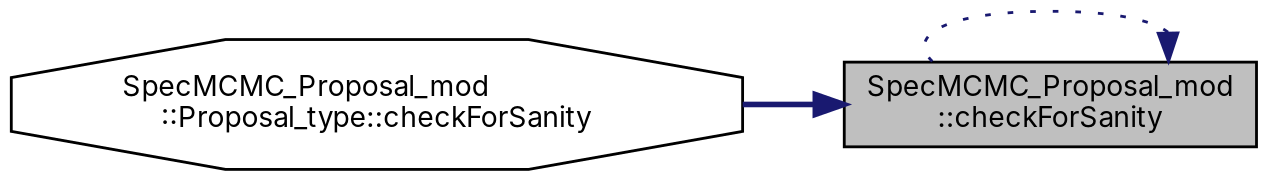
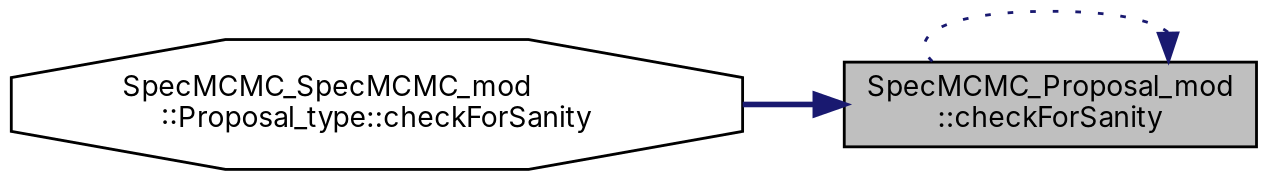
(377, 104) -> (377, 104)
